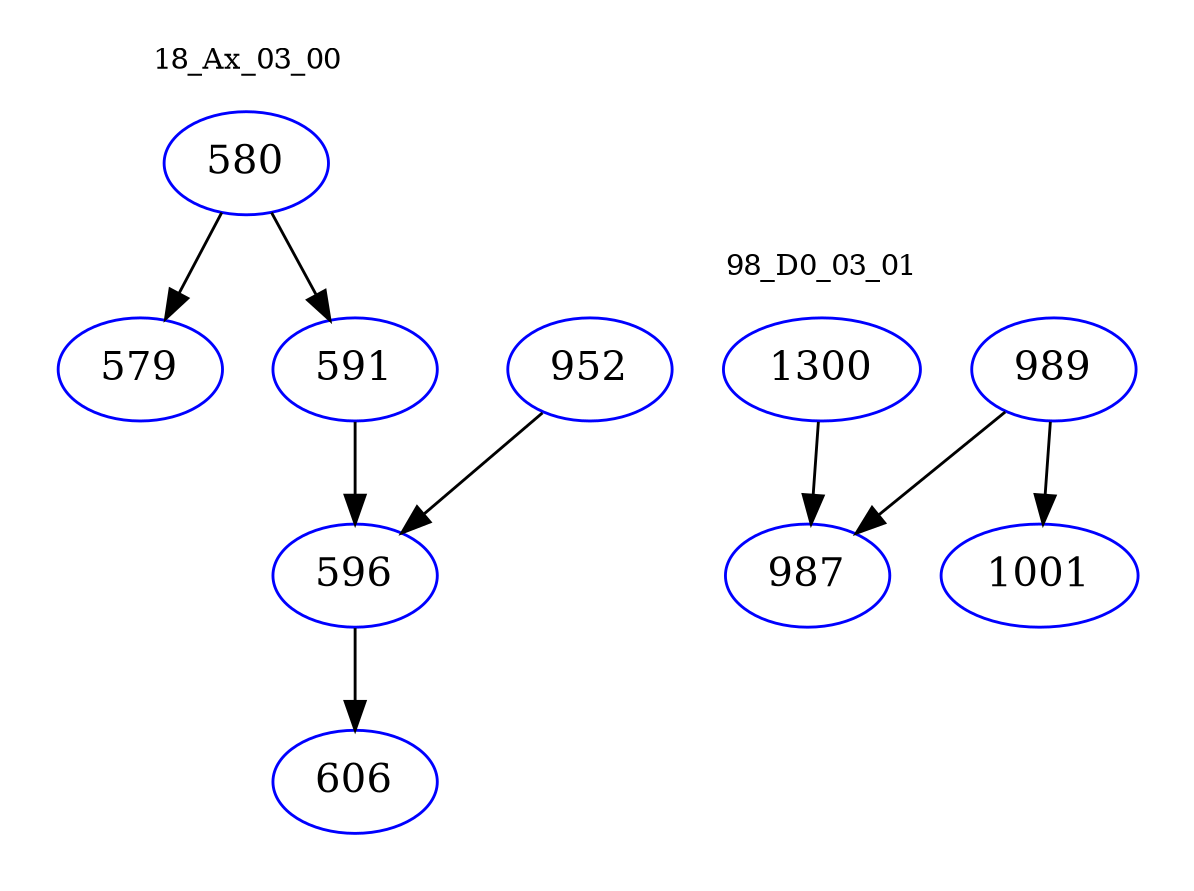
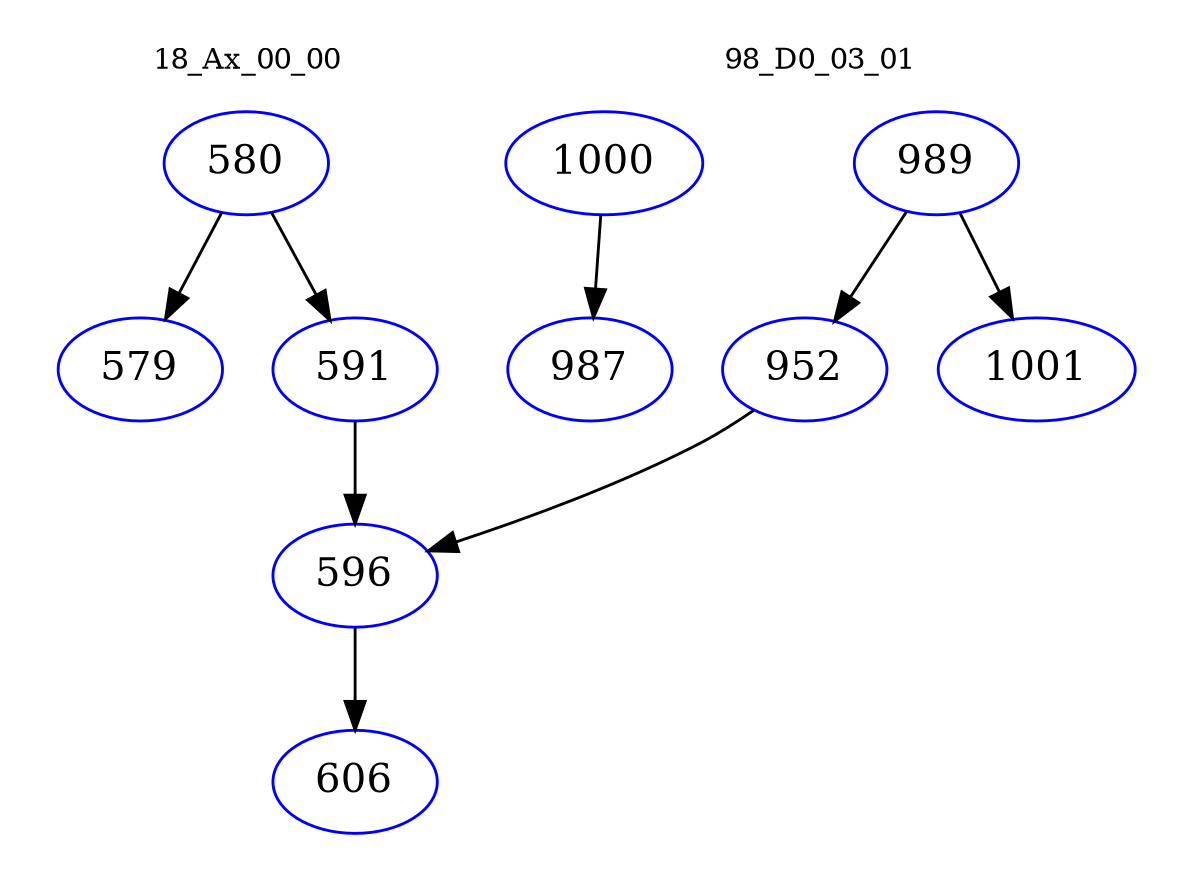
(248, 62) -> (248, 62)
(822, 369) -> (604, 163)
(942, 463) -> (879, 254)
